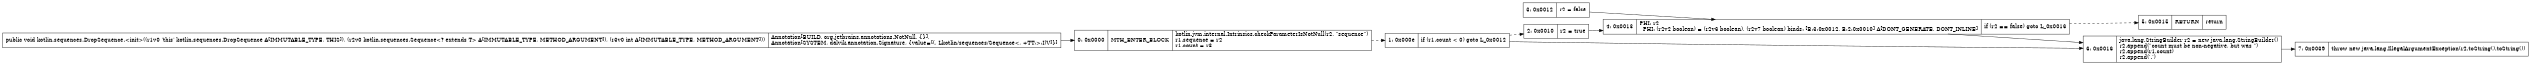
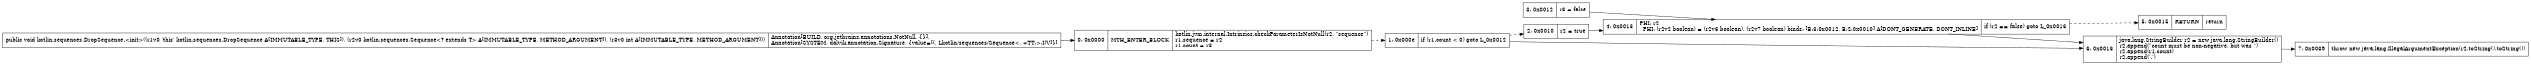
(1573, 10) -> (1573, 10)
